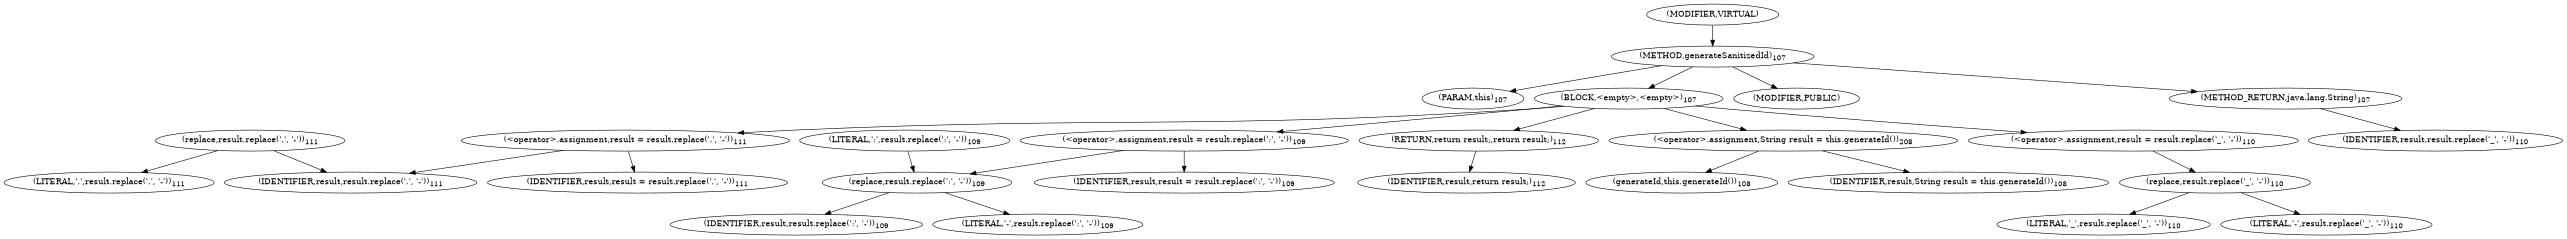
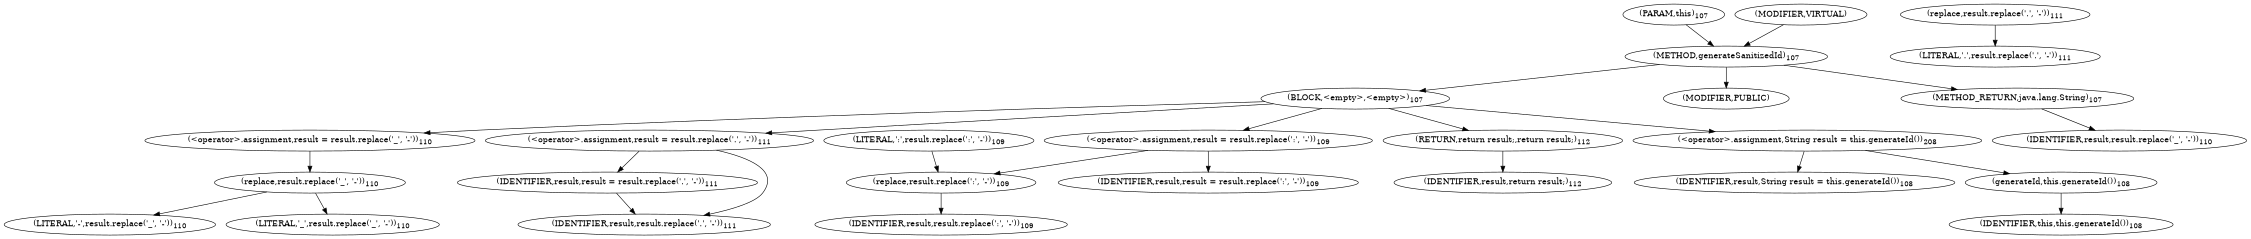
(1589, 78) -> (1698, 34)
(298, 160) -> (624, 201)
(1038, 225) -> none
none -> (2061, 225)
